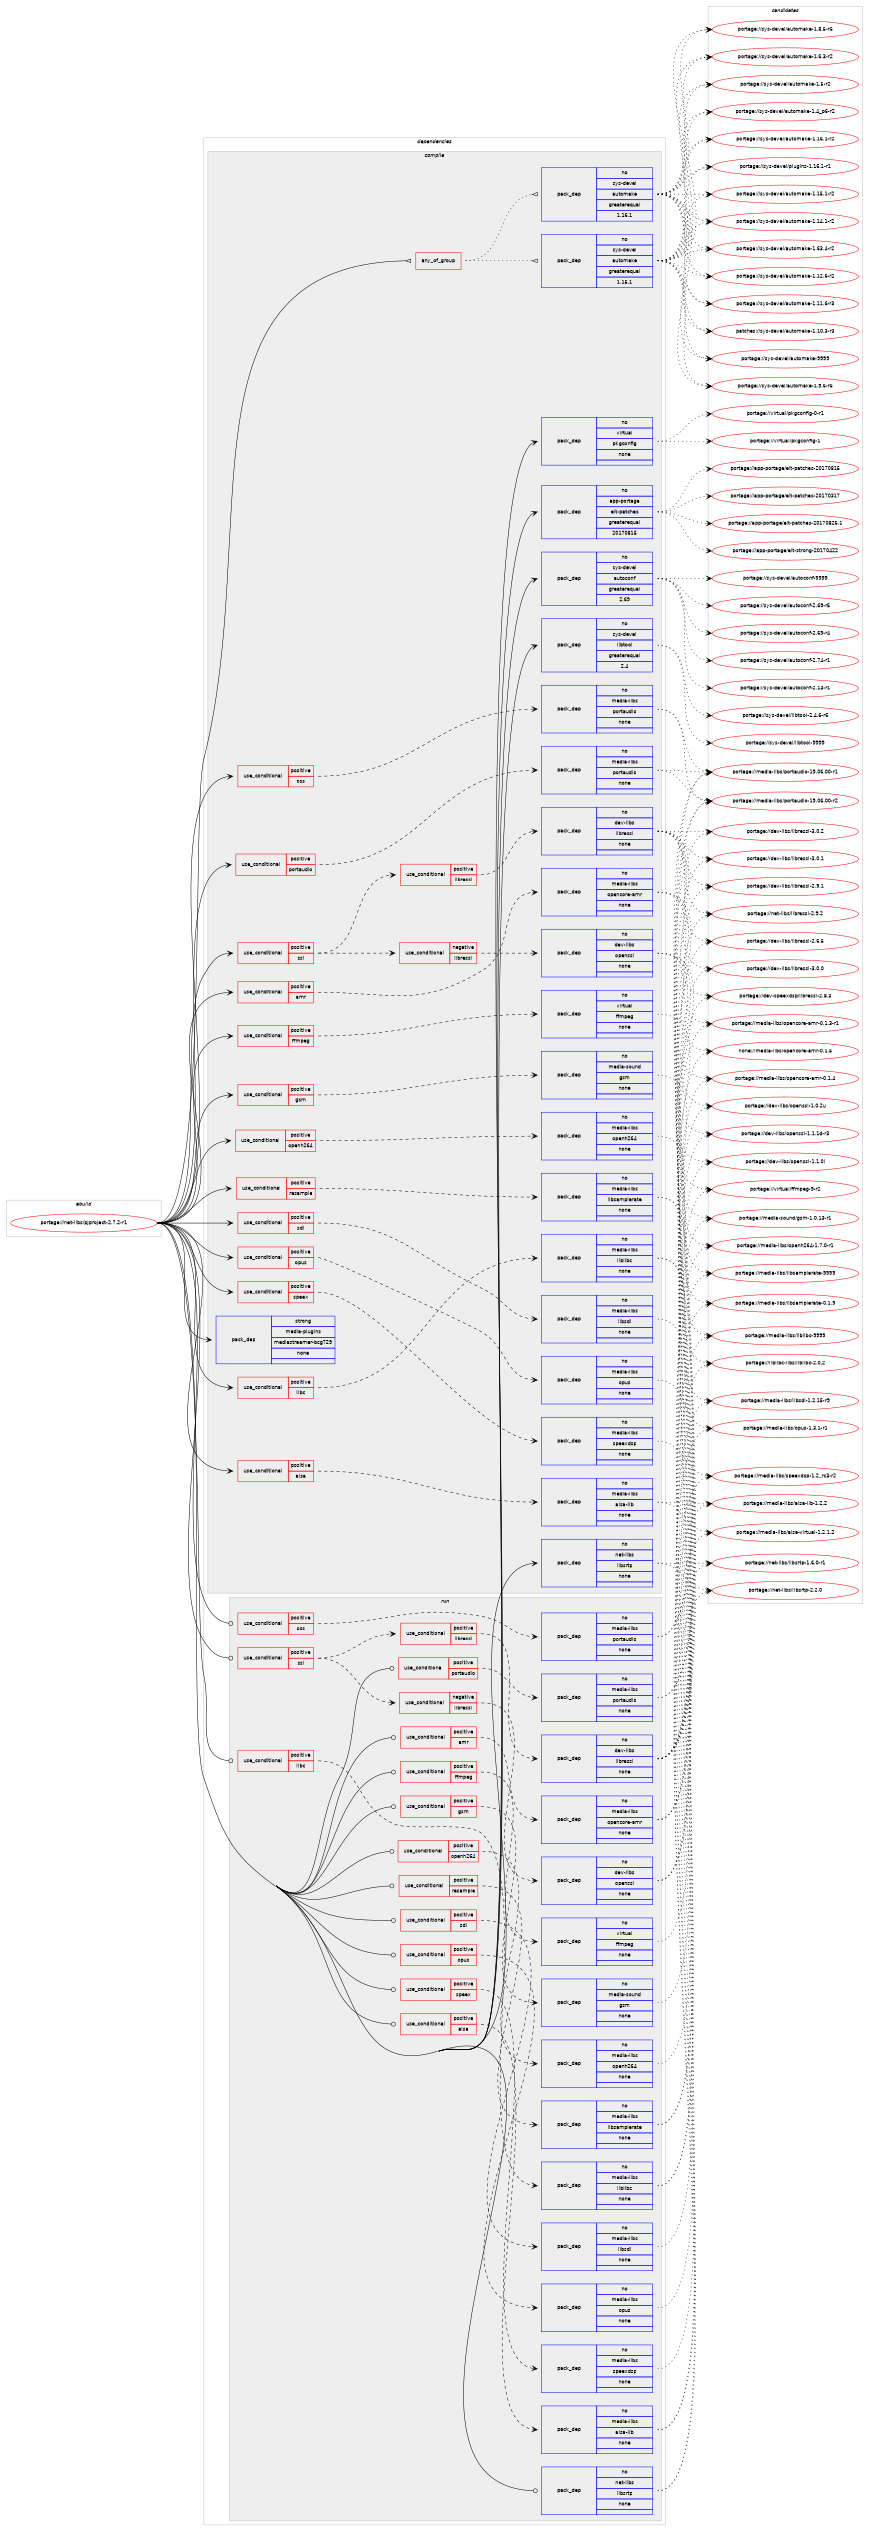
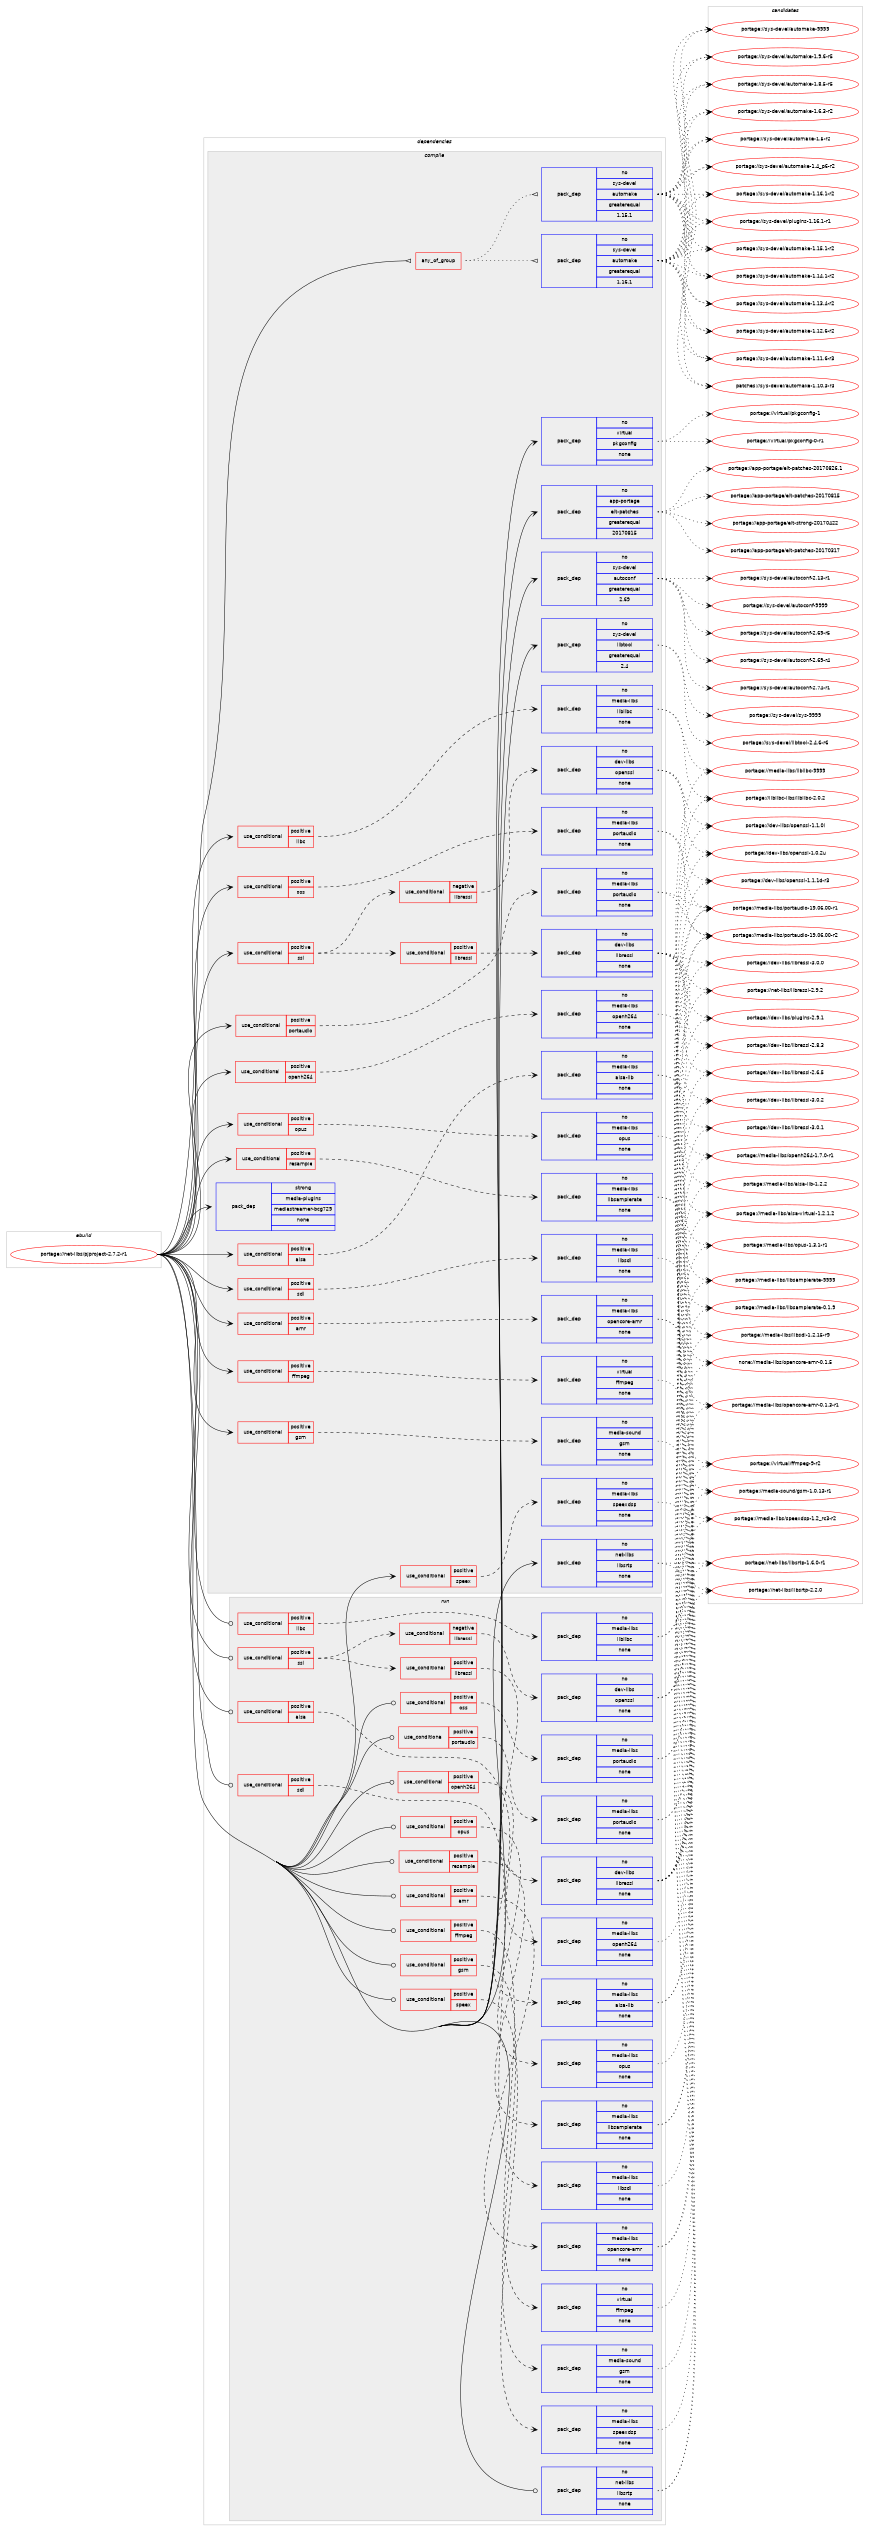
(785, 249) -> (785, 304)
(785, 743) -> (785, 716)
(785, 887) -> (785, 1018)
(785, 996) -> (785, 1046)
(785, 1079) -> none
